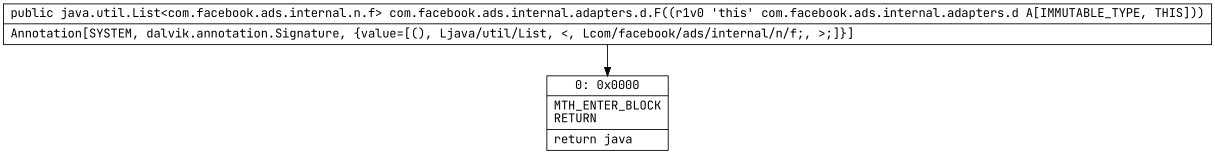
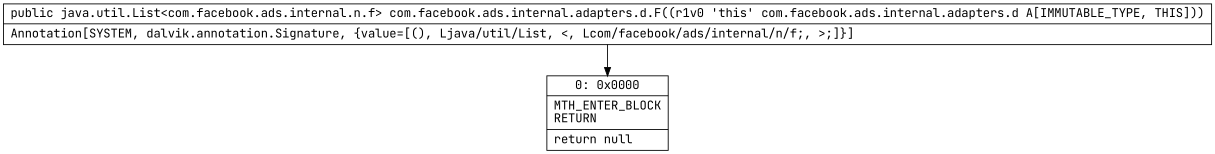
(593, 140) -> (593, 140)
